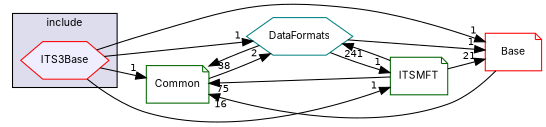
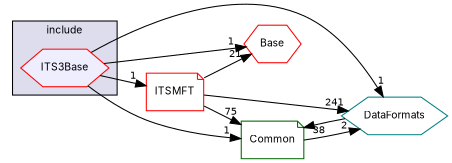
(411, 45) -> none
(513, 52) -> (273, 44)
(355, 62) -> none
(419, 76) -> (175, 92)
(363, 118) -> none
